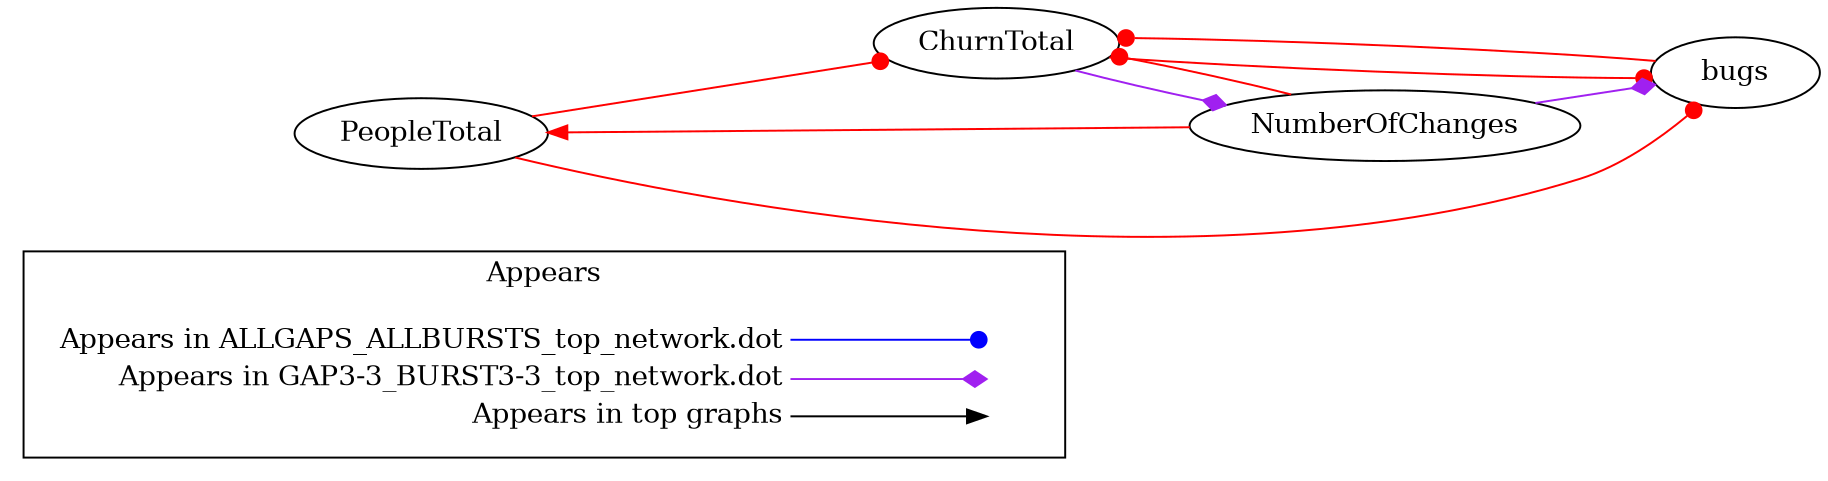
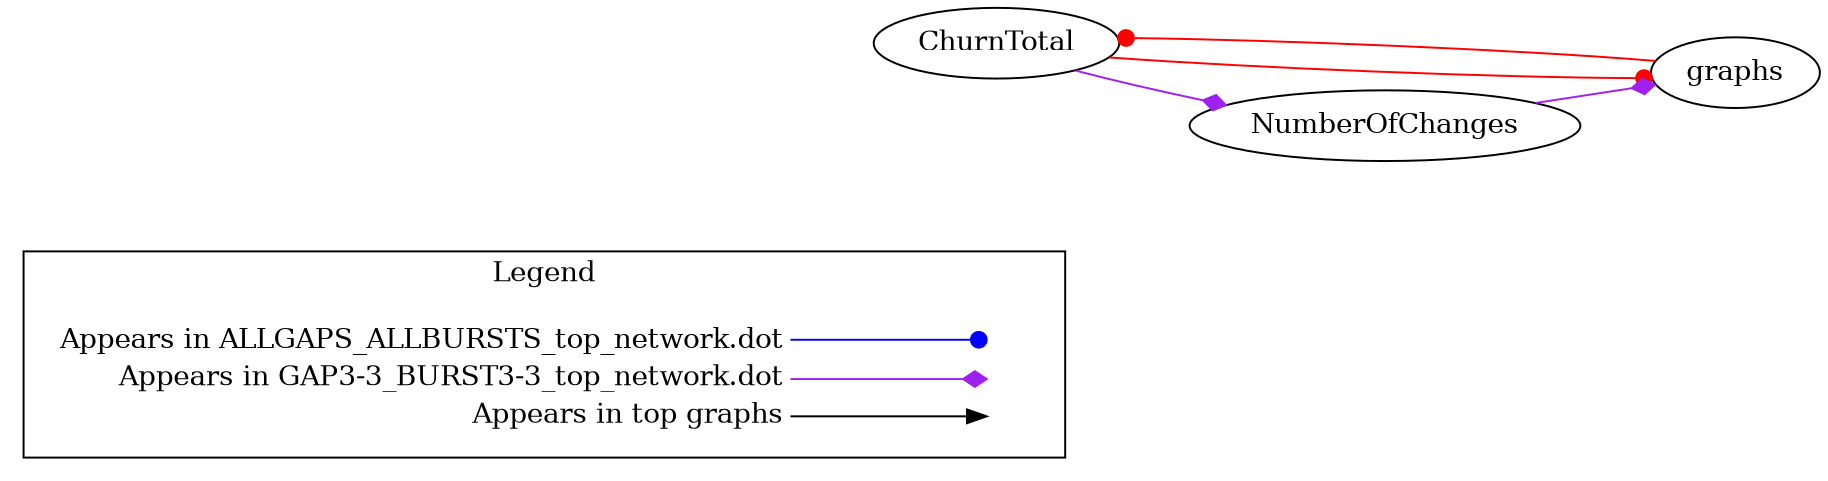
(1735, 73) -> (1735, 73)
(1214, 76) -> none
(421, 134) -> none
(544, 274) -> (544, 274)
